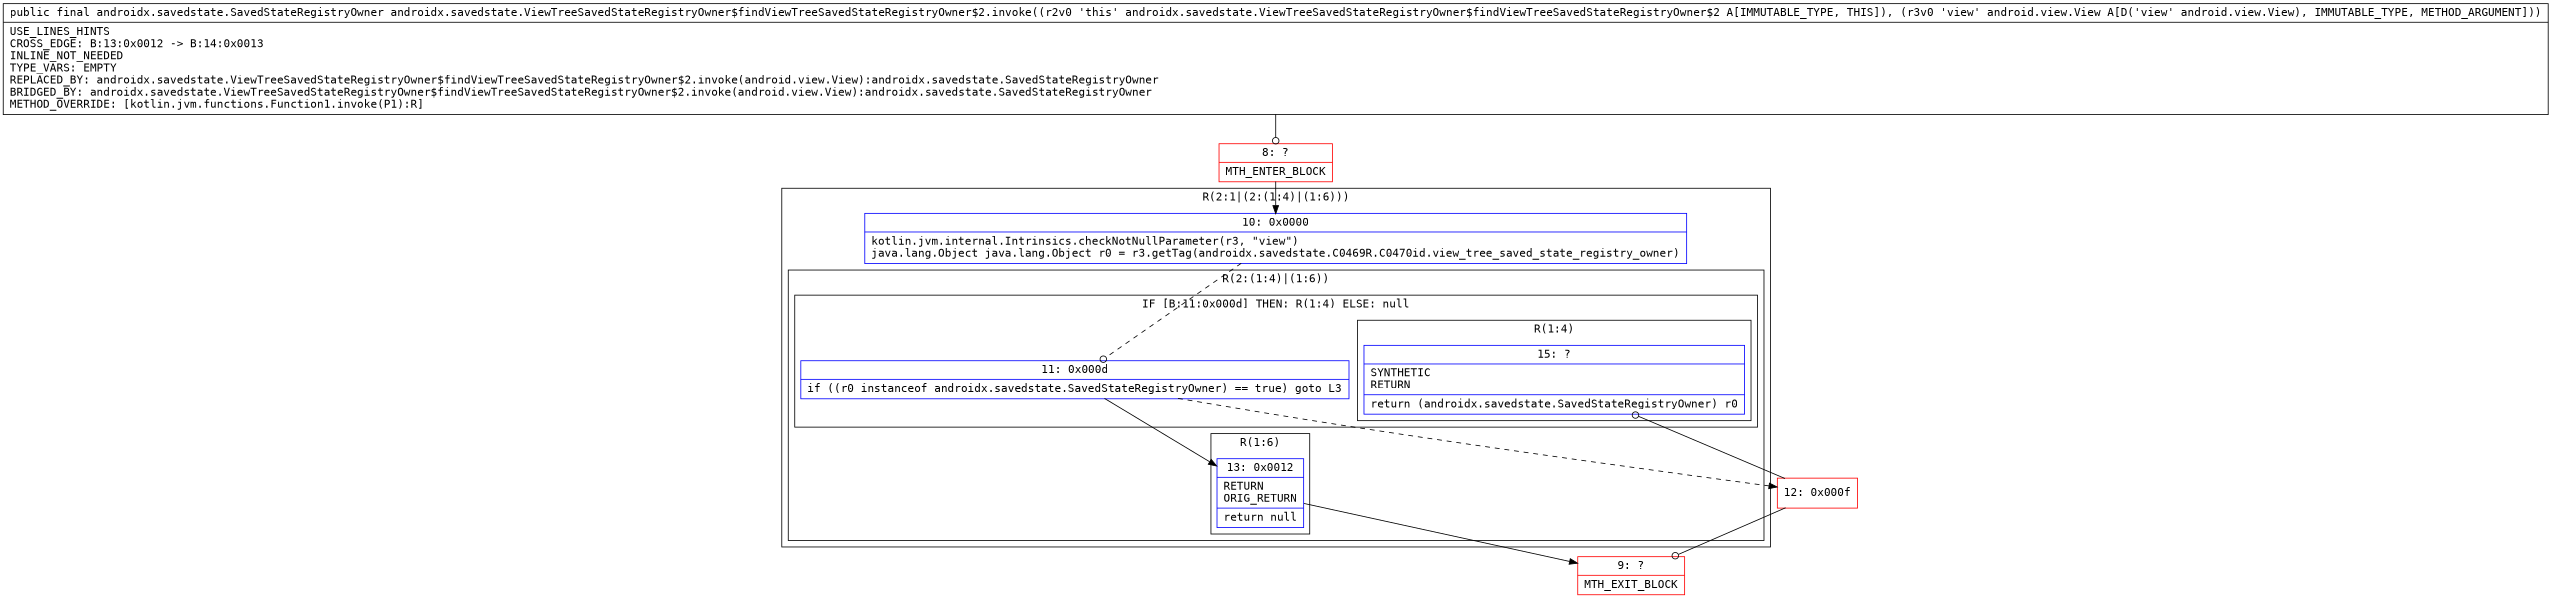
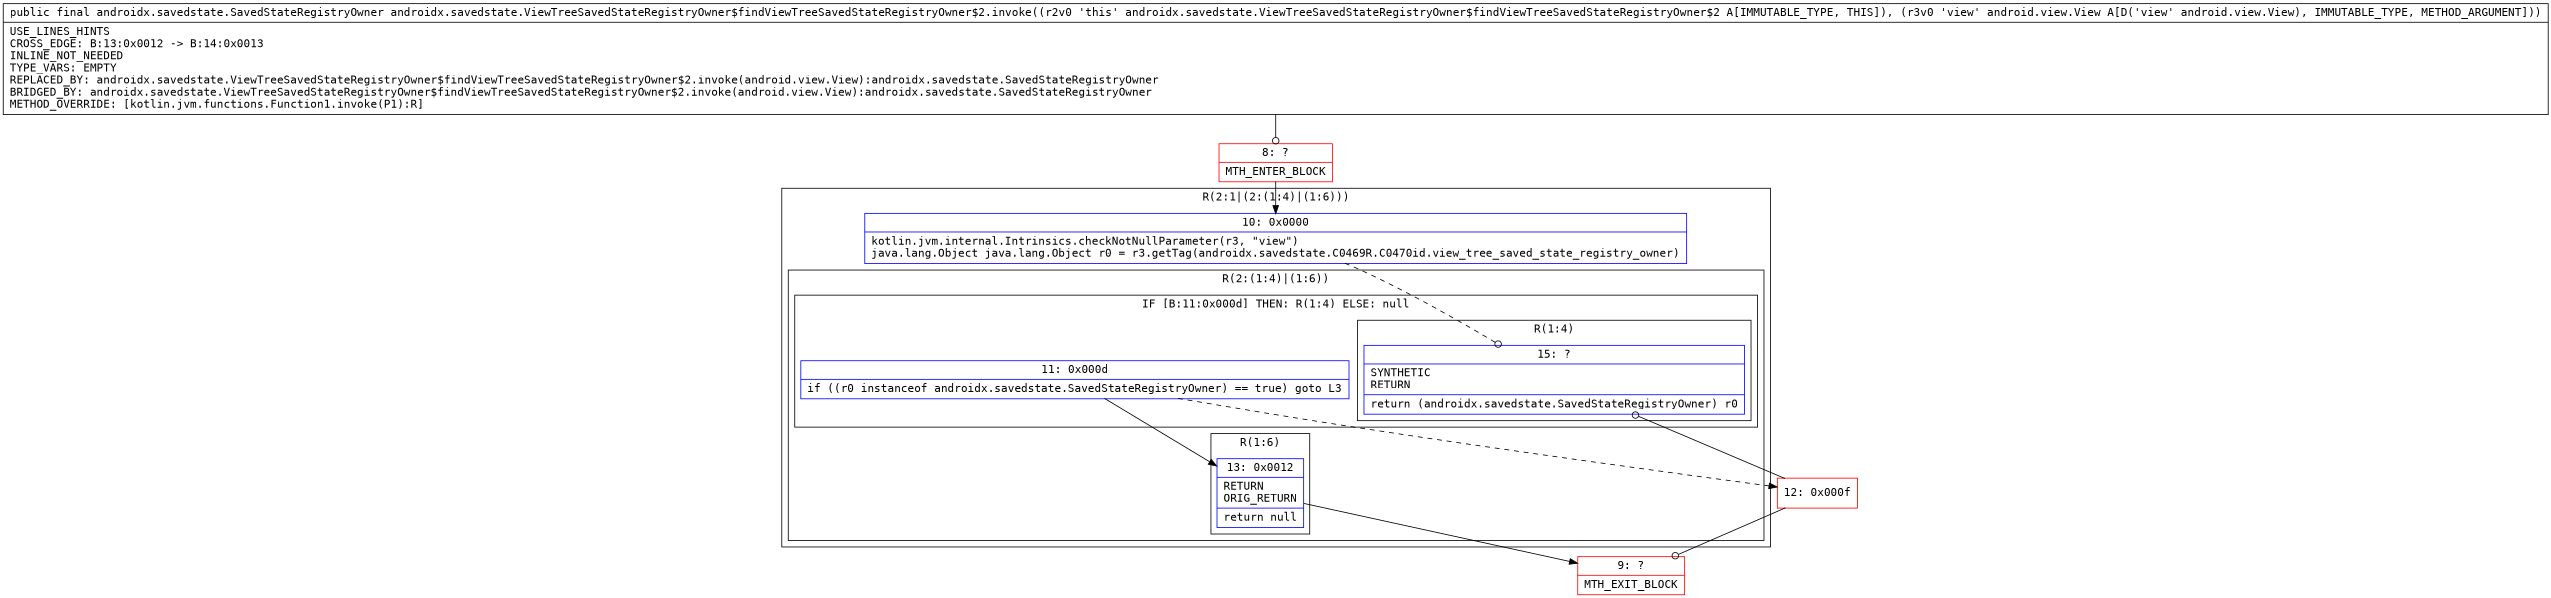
(1174, 310) -> (1421, 300)
